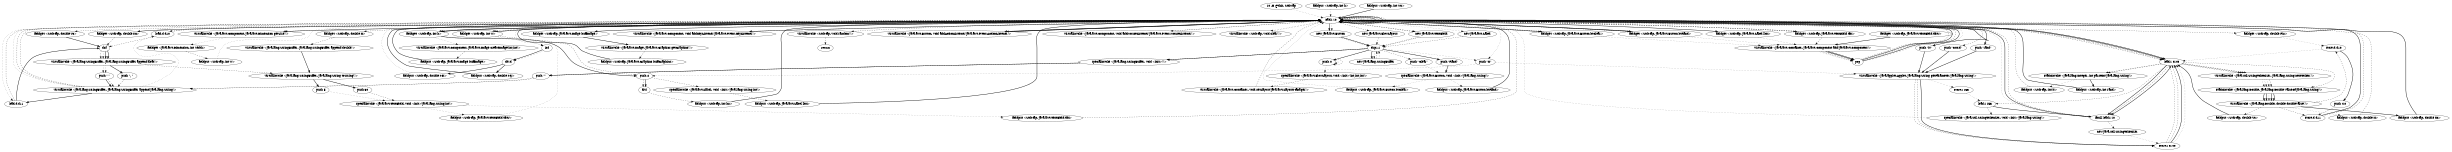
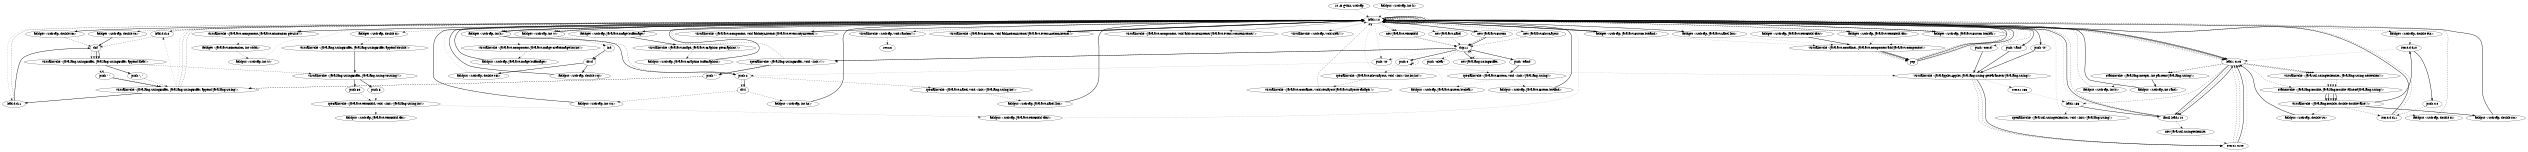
(2345, 88) -> (2406, 91)
none -> (678, 96)
(1415, 108) -> (955, 24)
